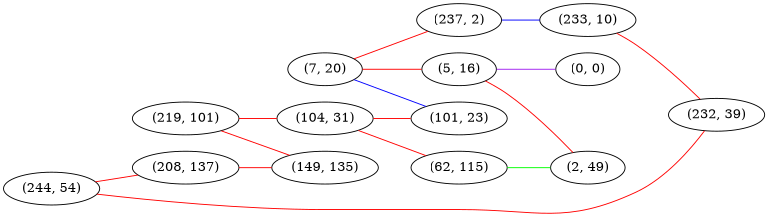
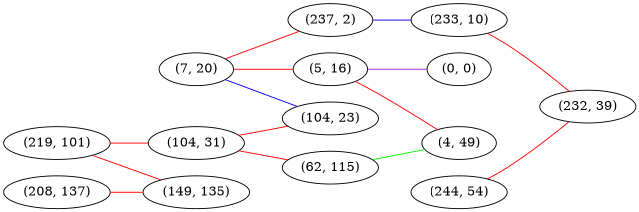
(459, 118) -> (330, 118)
(588, 168) -> (459, 143)
(117, 178) -> none
